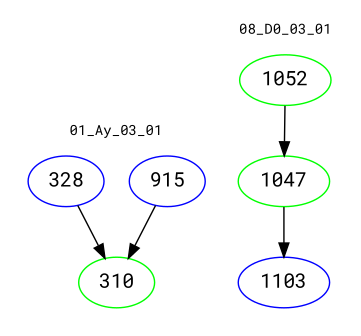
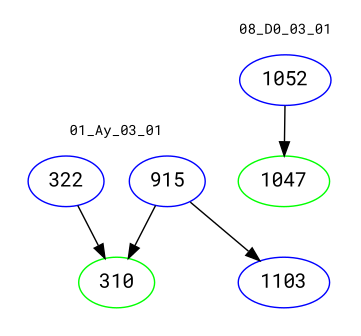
(285, 80) -> (285, 80)
(66, 181) -> (66, 181)
(284, 225) -> (208, 217)
